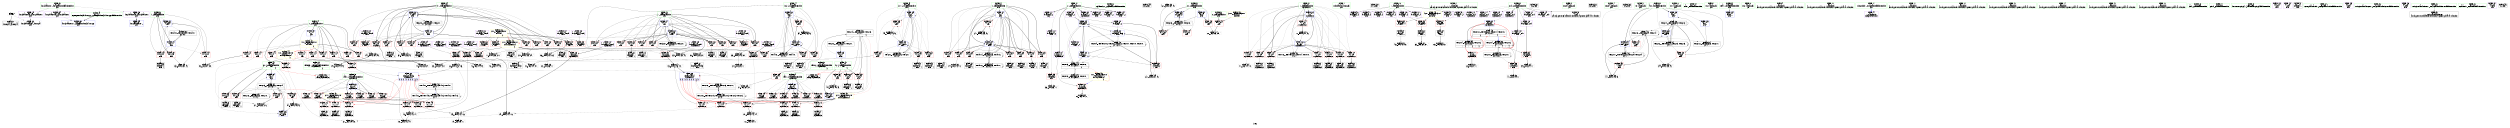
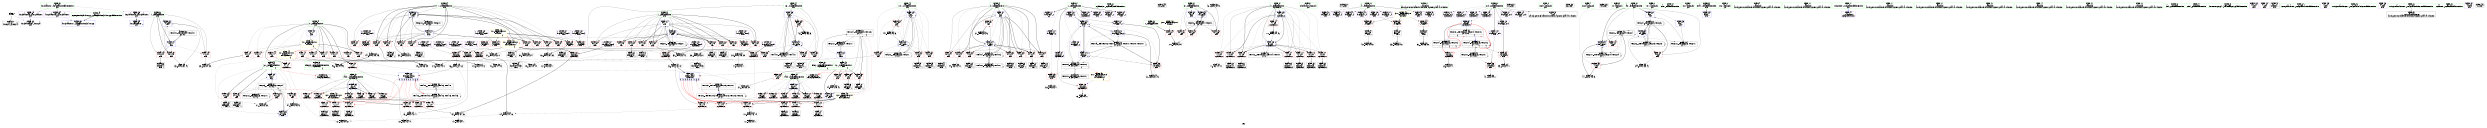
(1205, 18) -> (1197, 27)
(376, 46) -> (377, 46)
